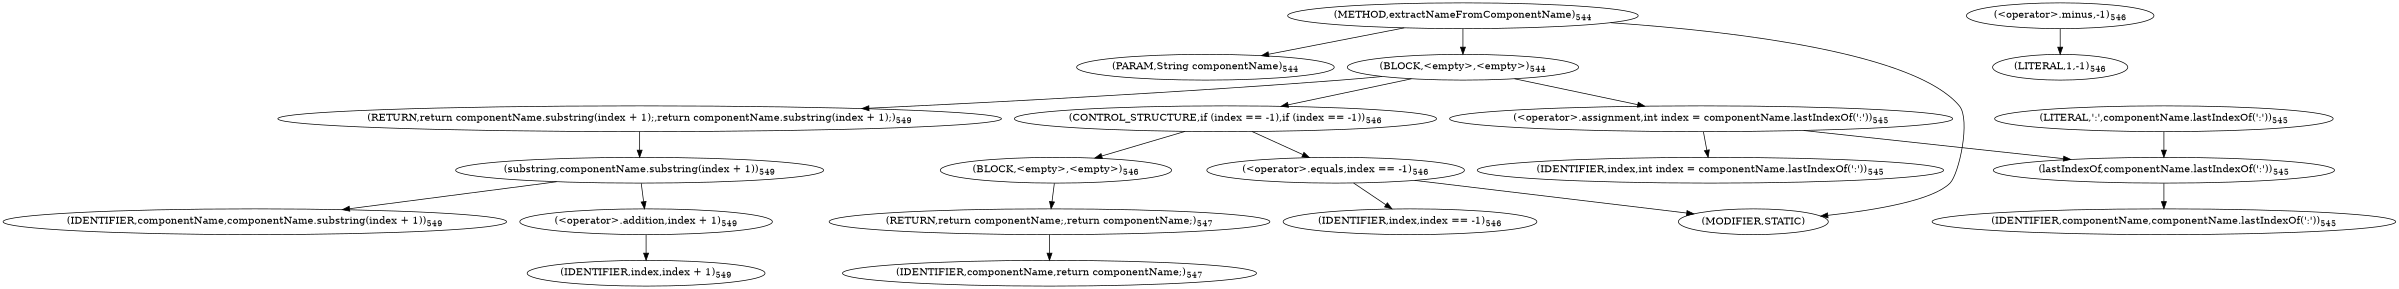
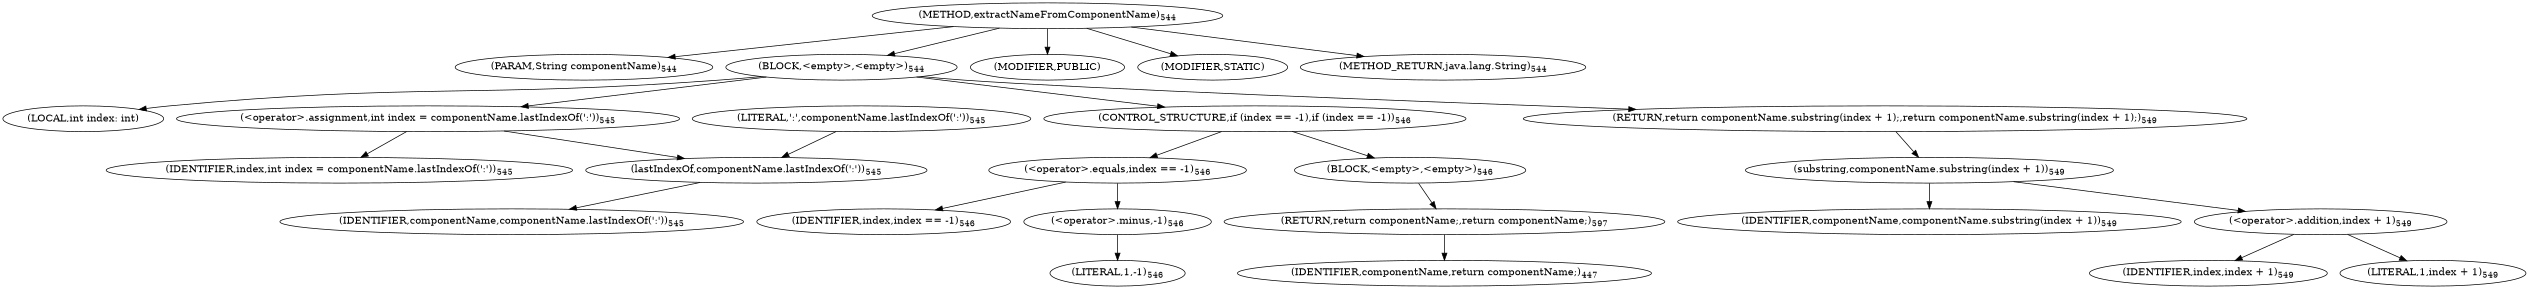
none -> (1047, 67)
none -> (1443, 67)
none -> (83, 119)
(1551, 197) -> (1118, 192)
(1205, 221) -> (1600, 221)
(1195, 272) -> (1590, 272)
none -> (2433, 273)
